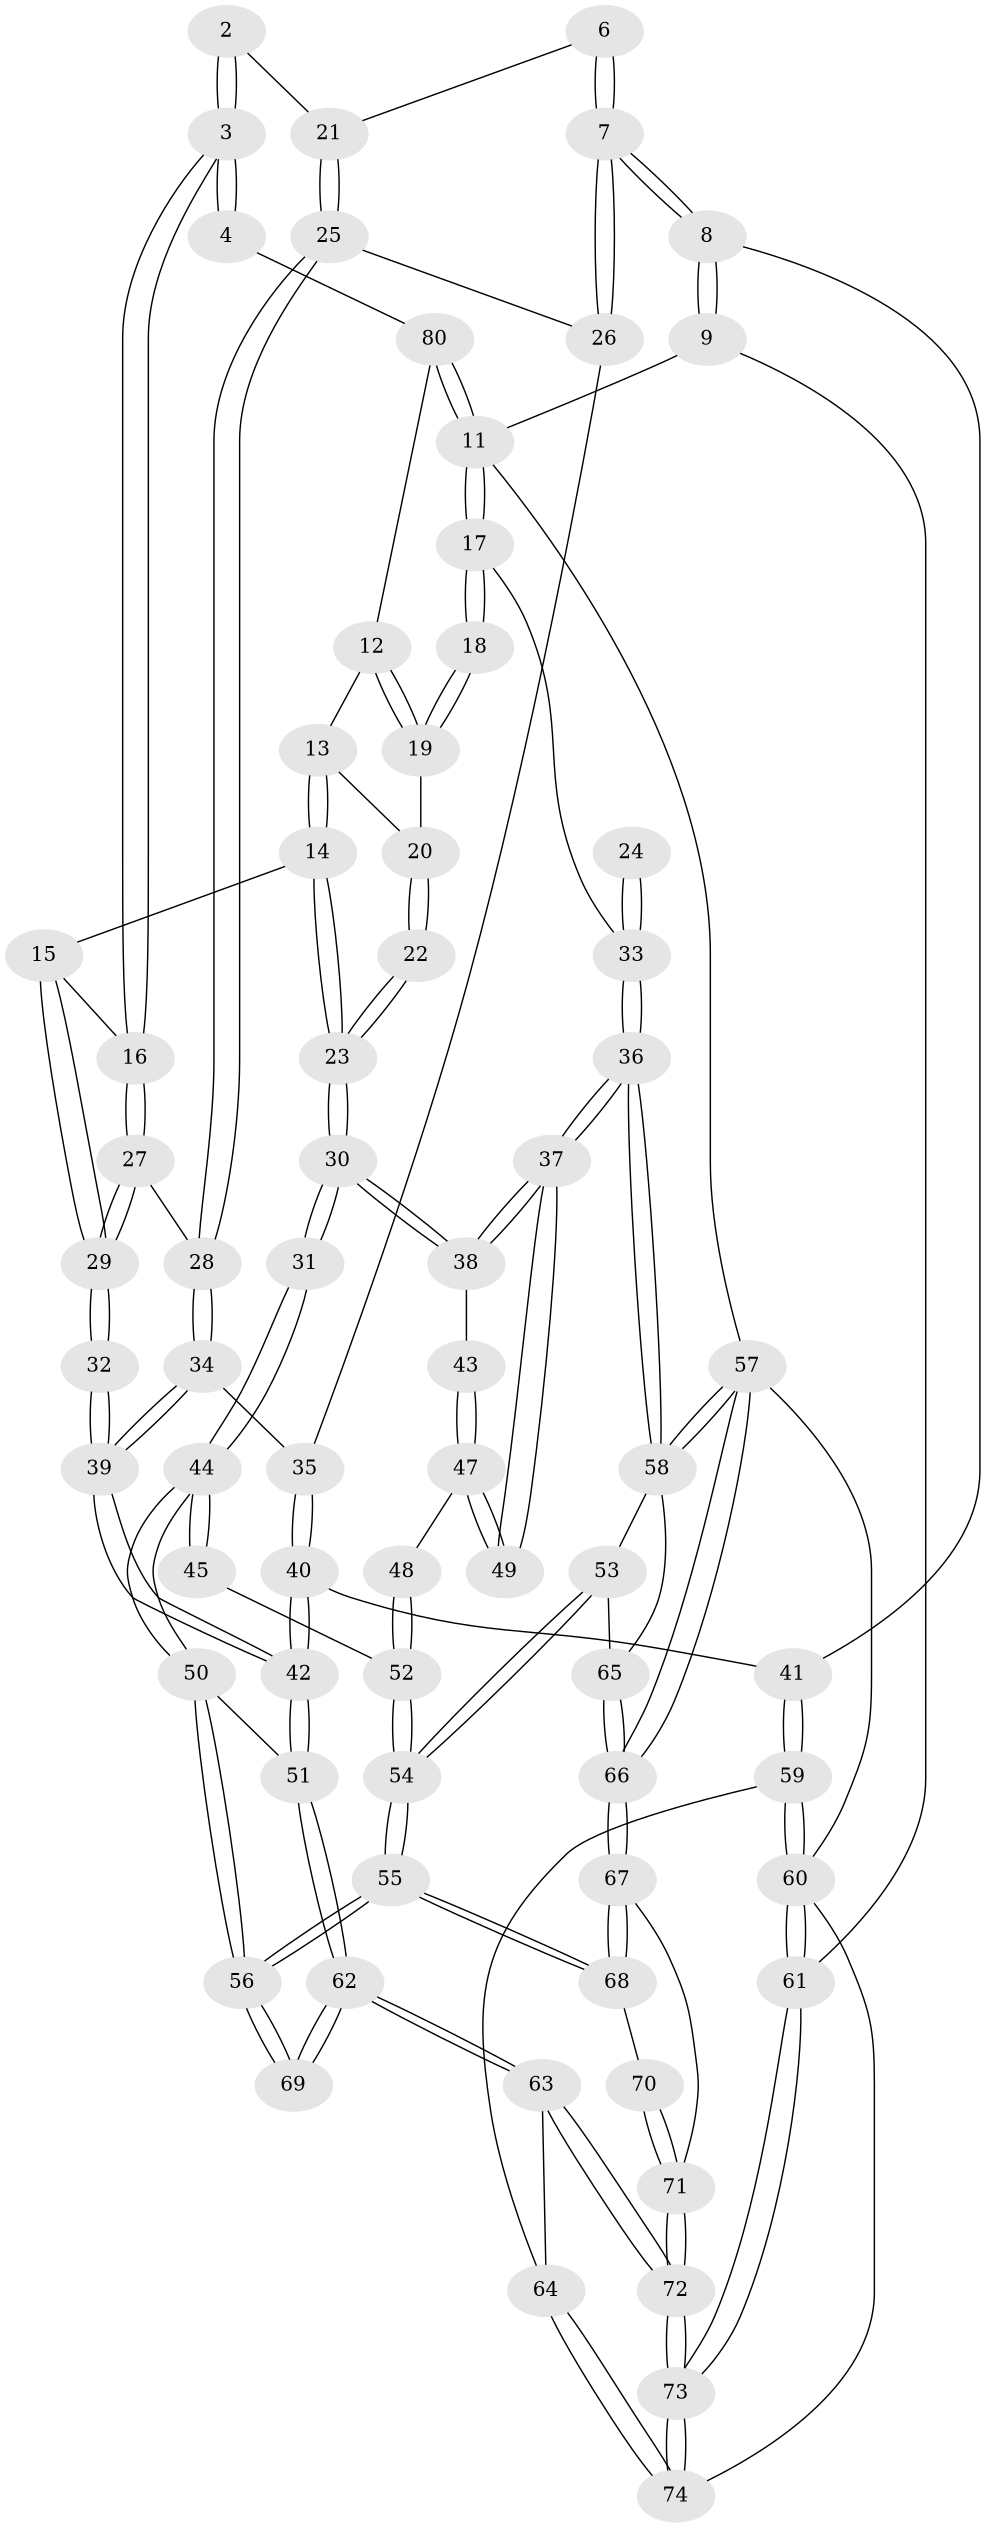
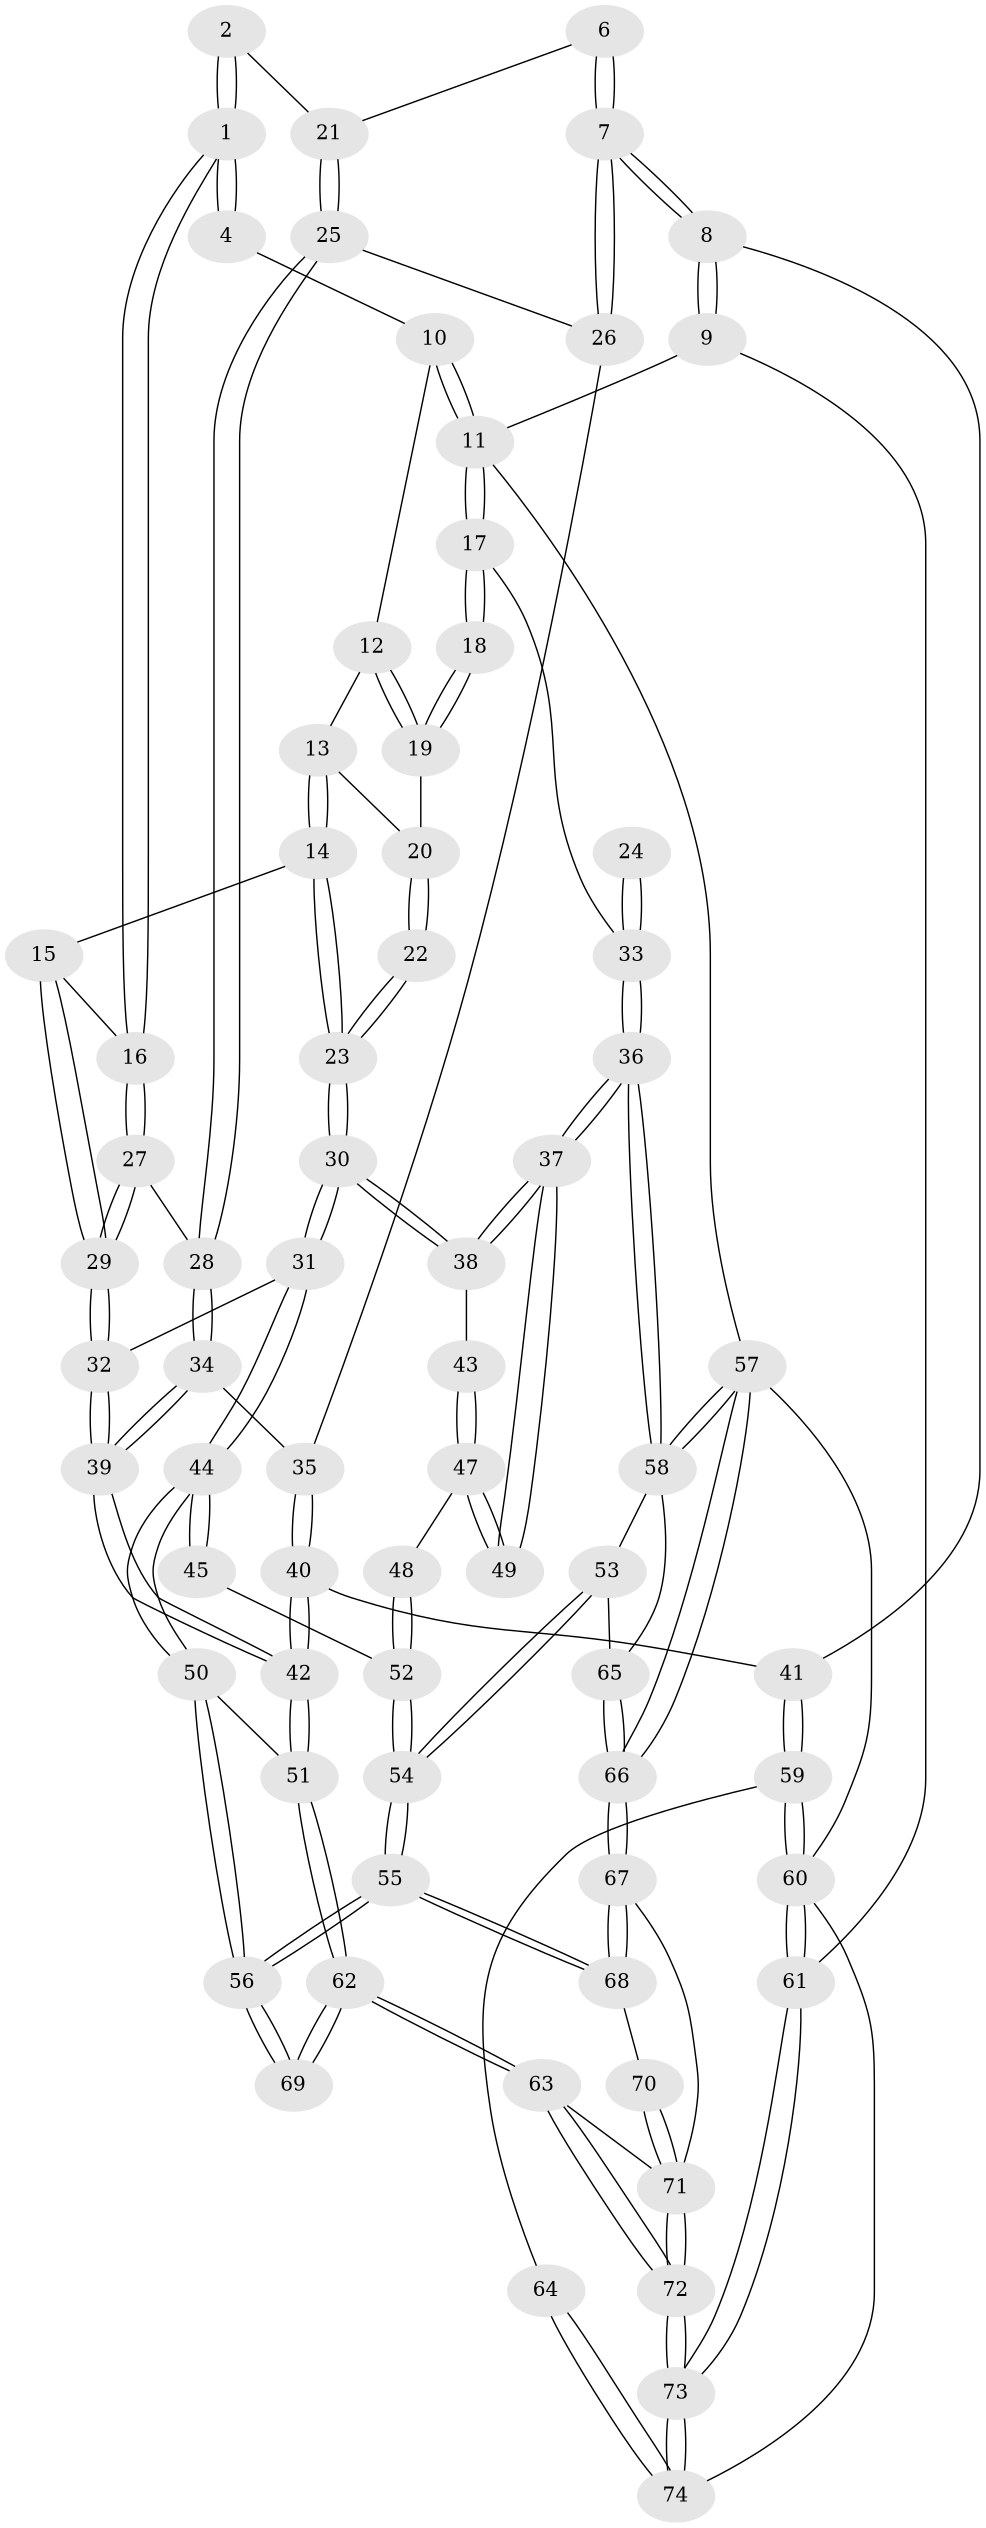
(227, 134) -> (227, 134)
(435, 339) -> (435, 339)
none -> (203, 1315)
(544, 2188) -> (609, 2137)
